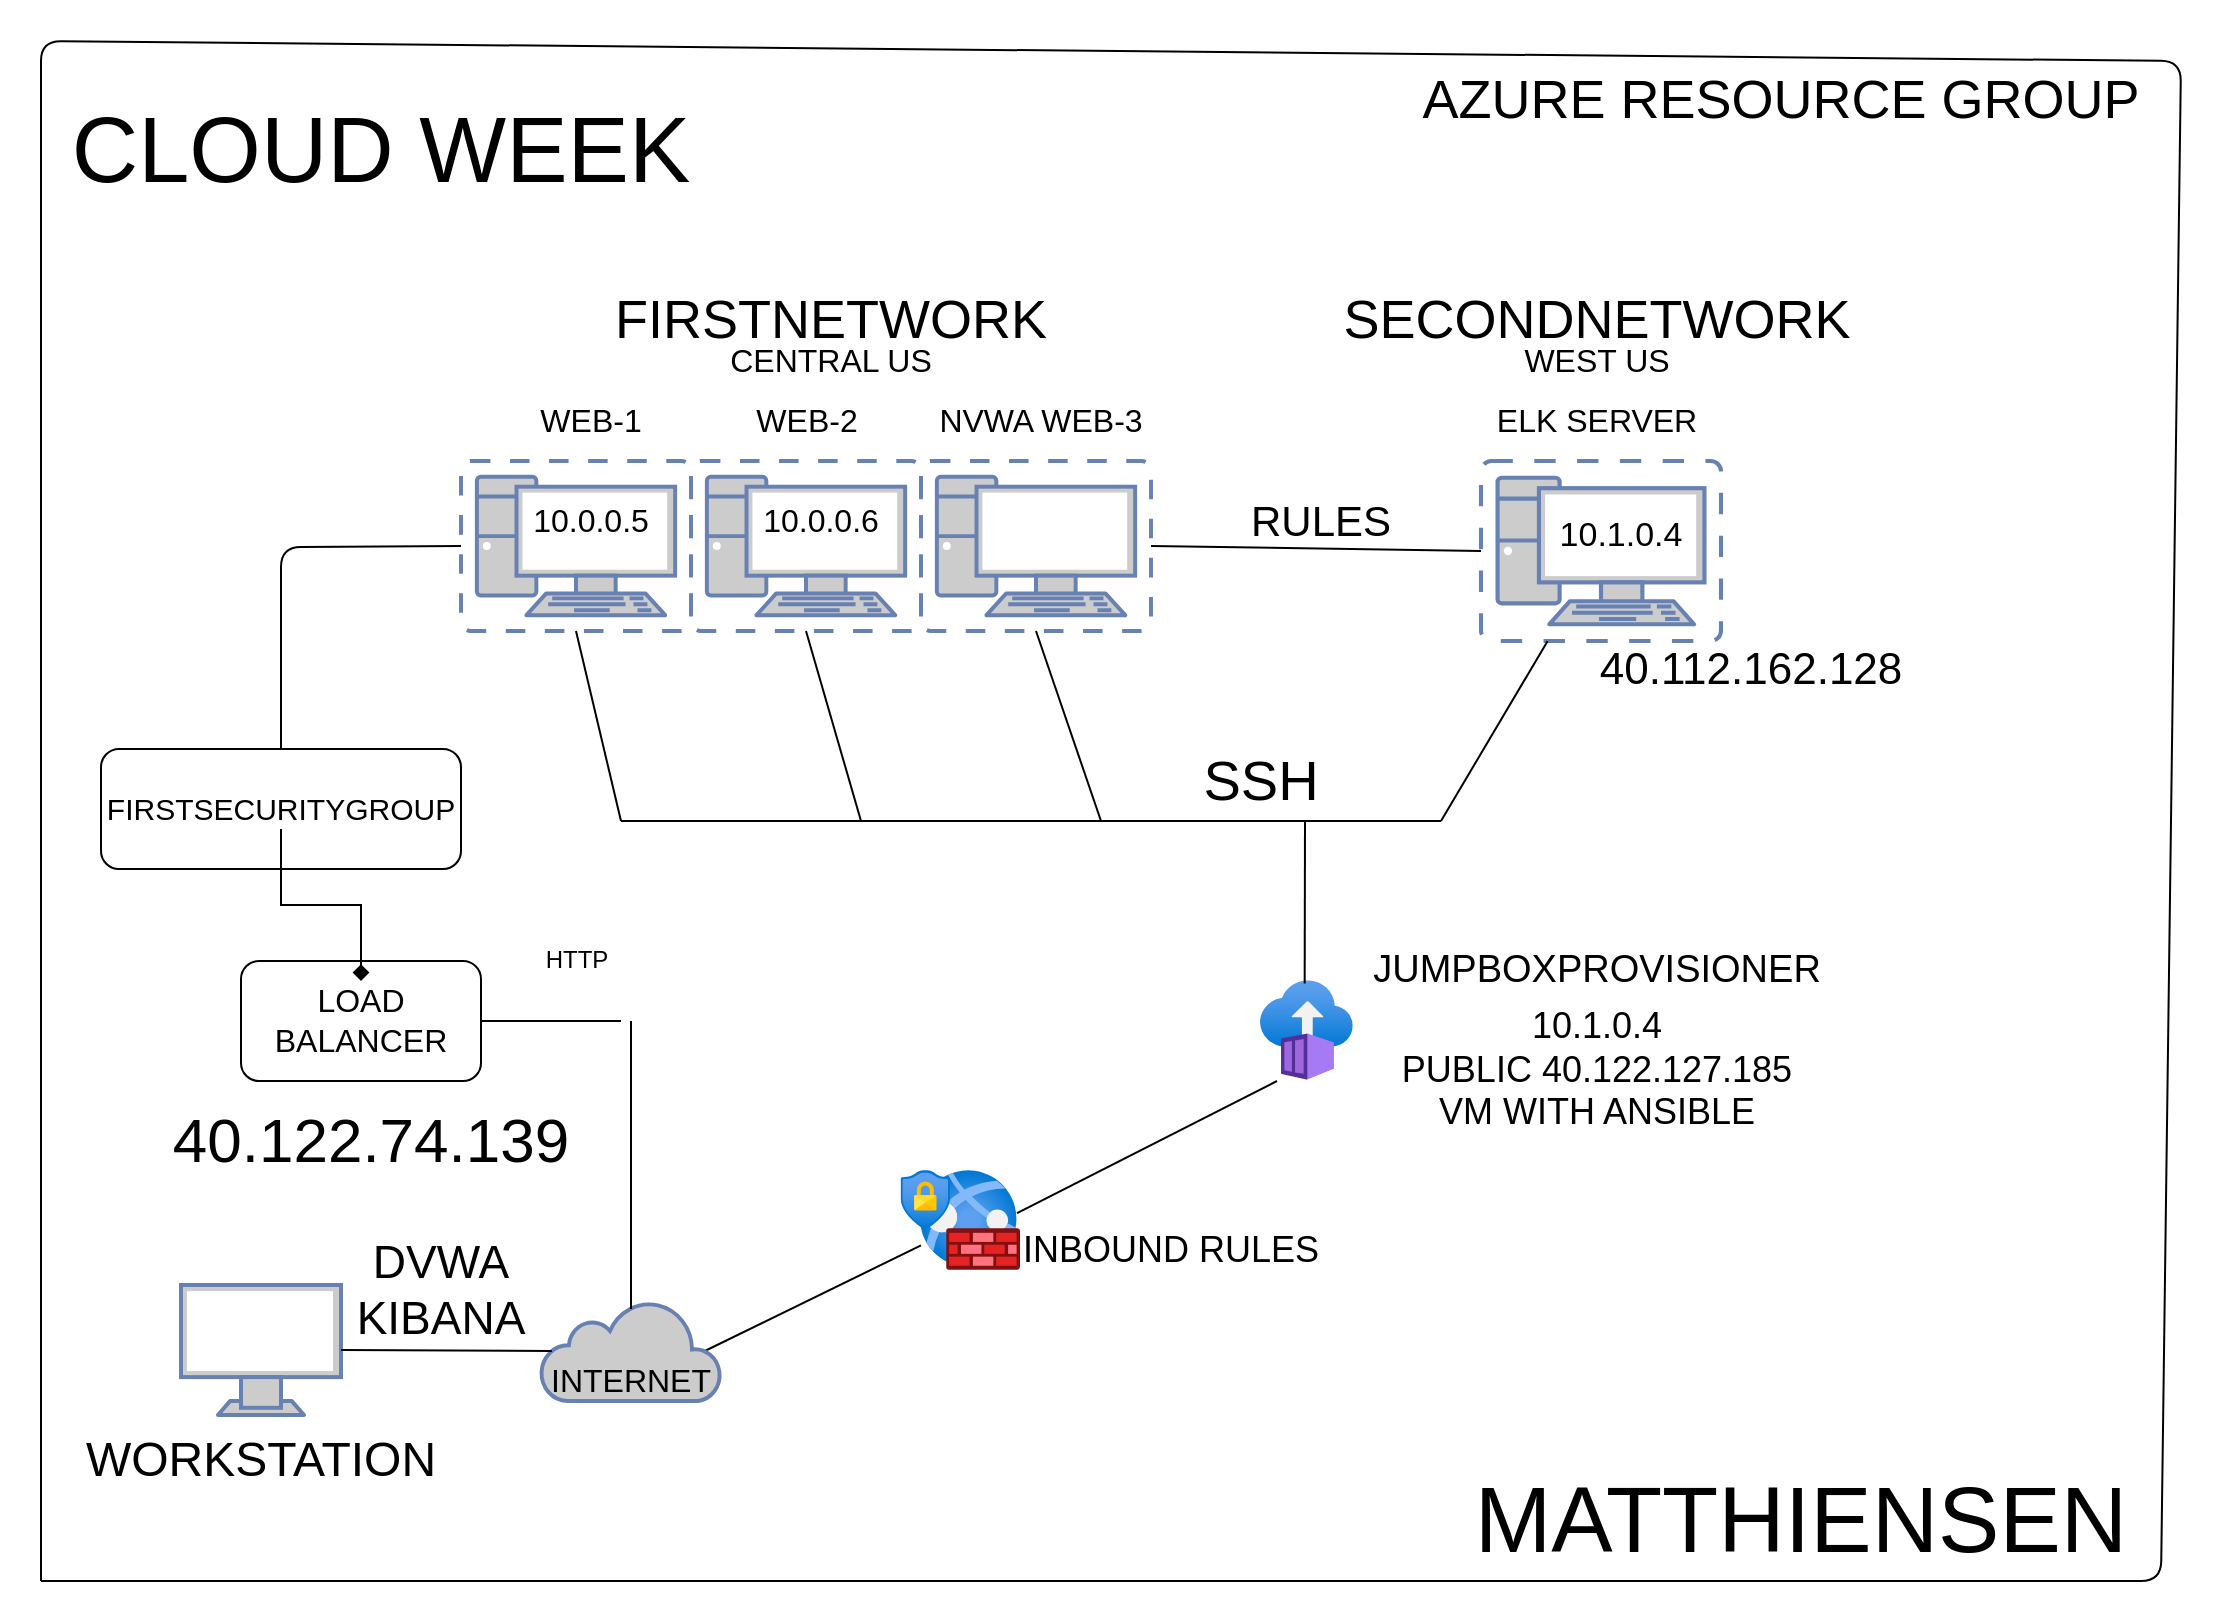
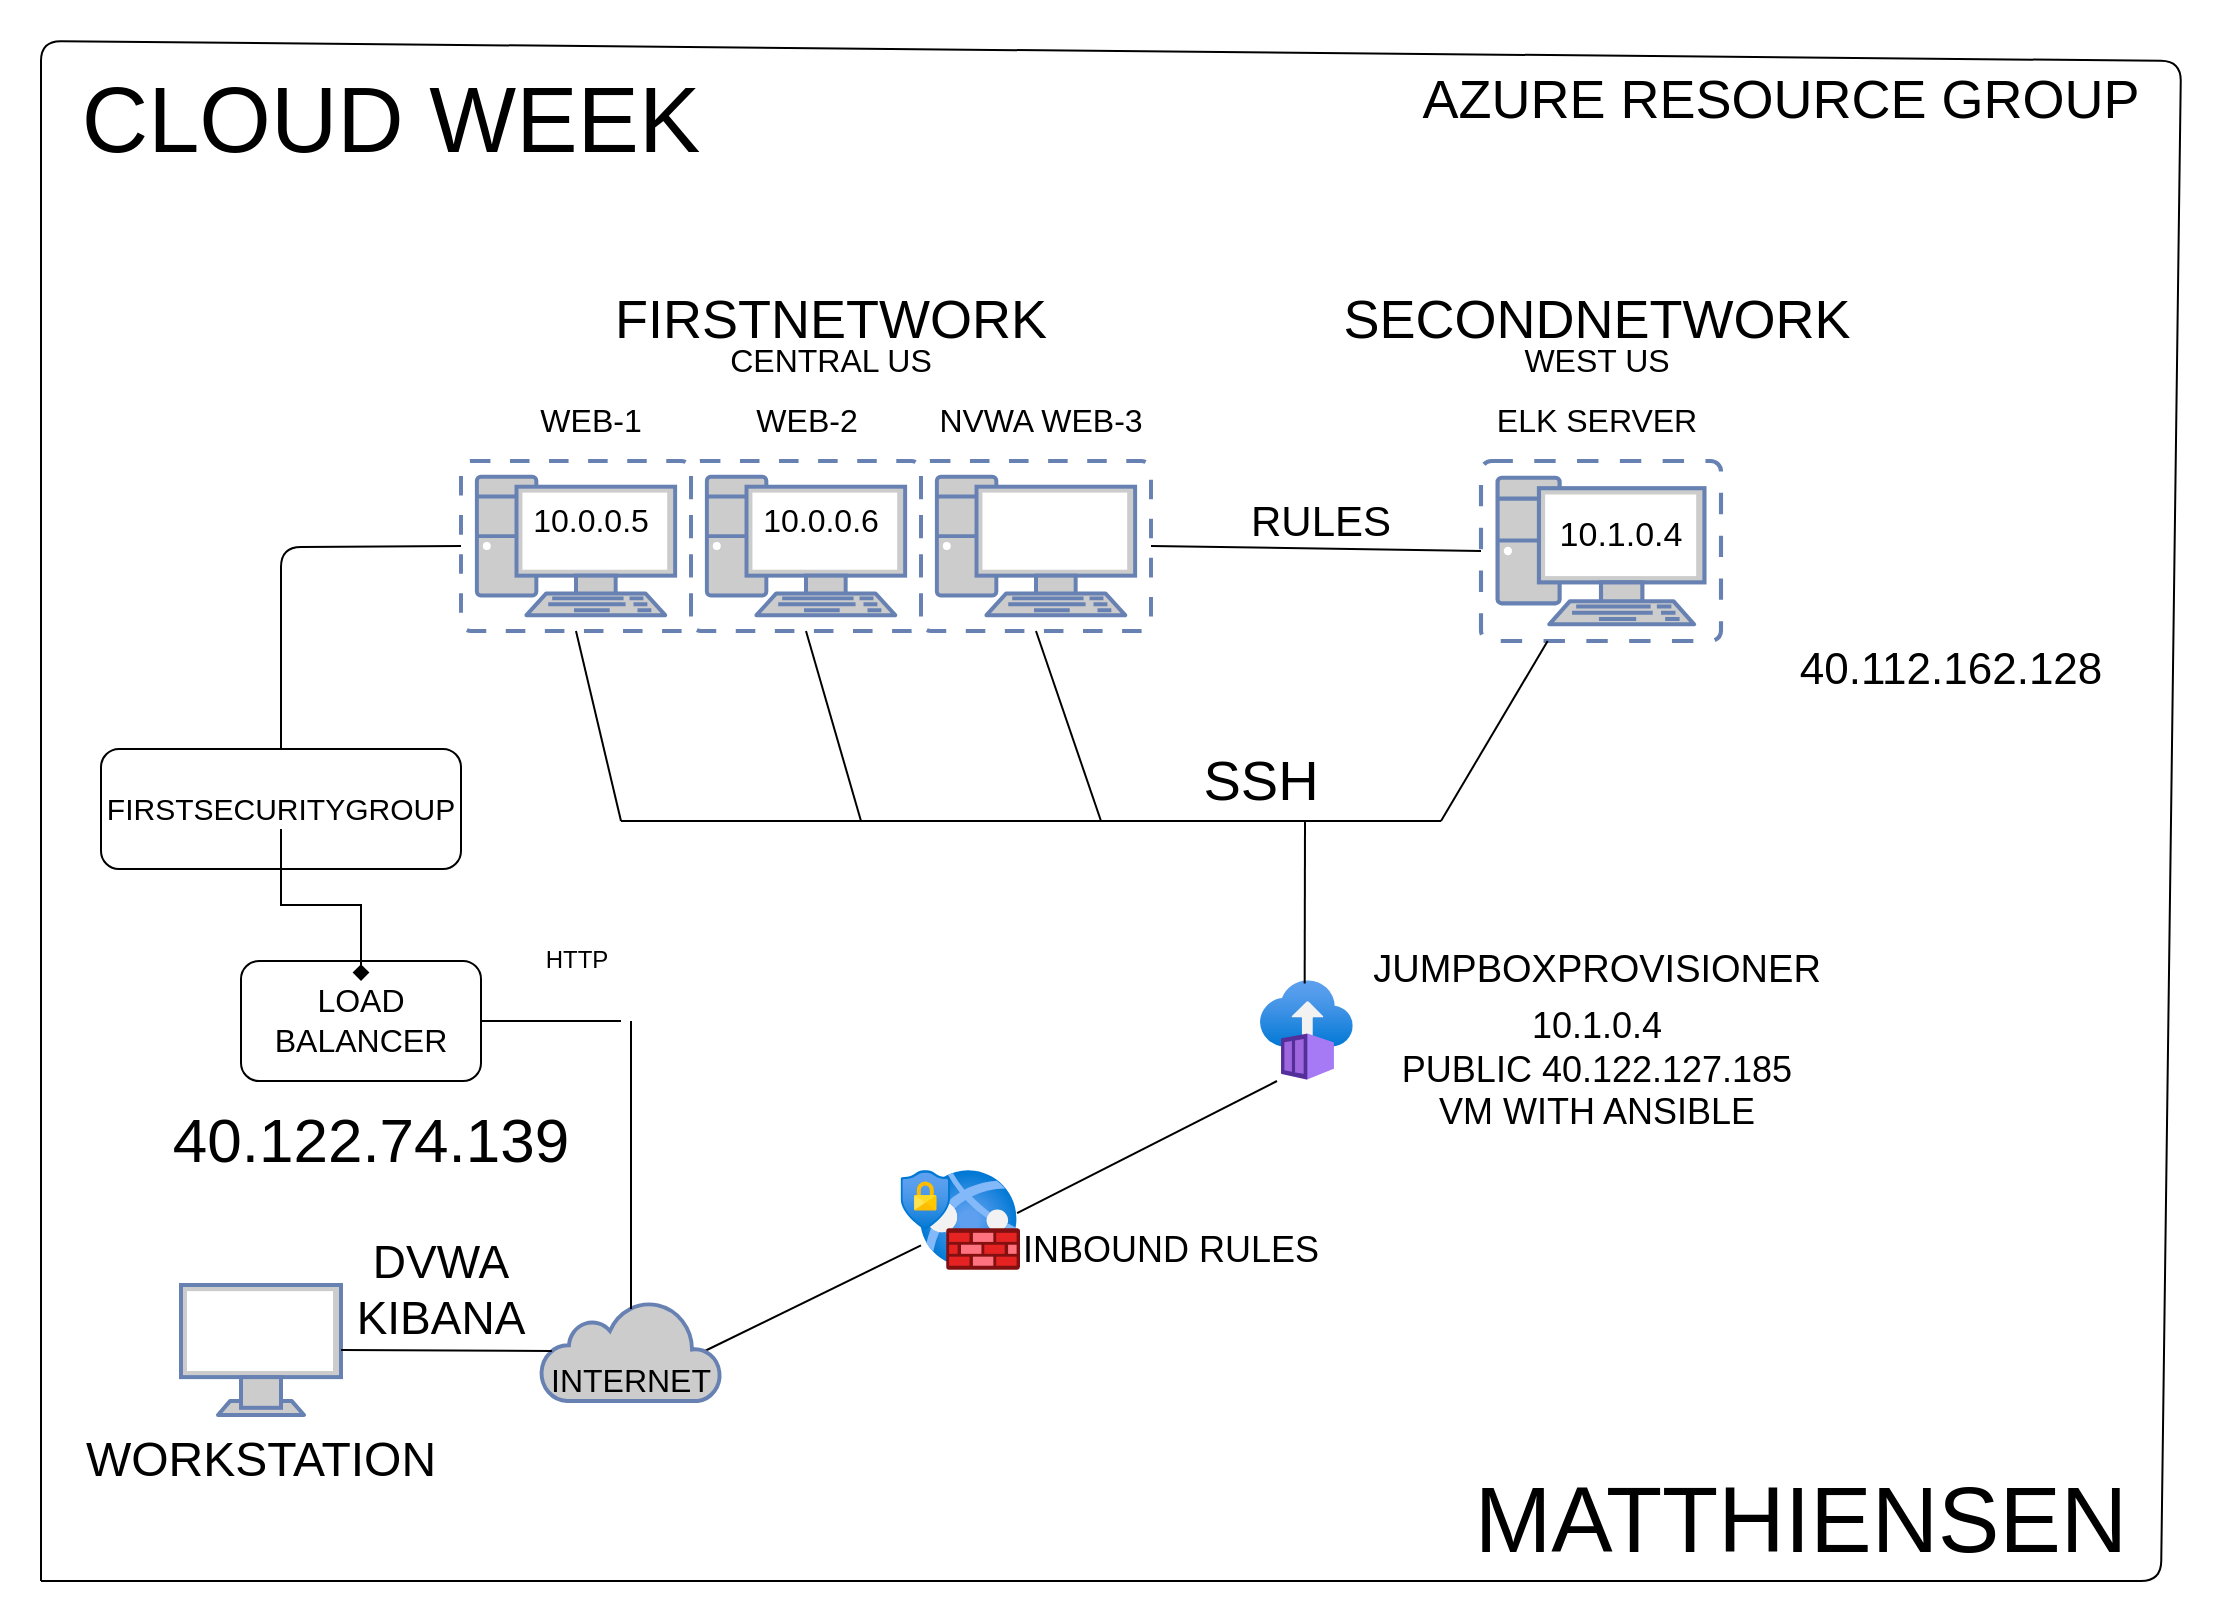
(381, 151) -> (391, 121)
(1751, 671) -> (1951, 671)
